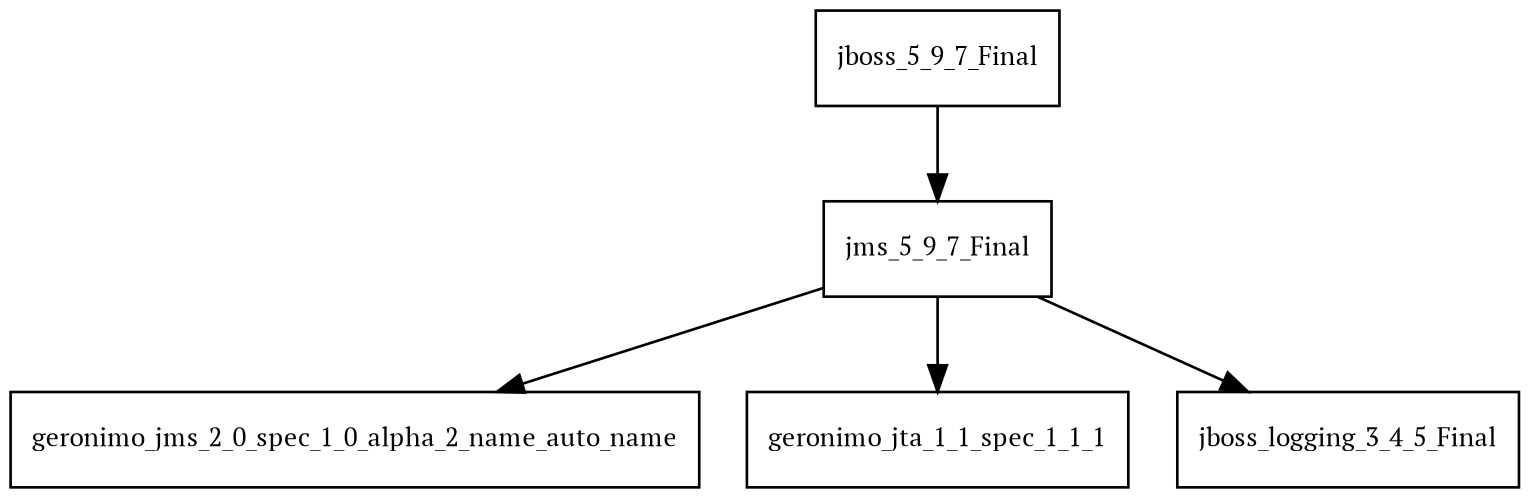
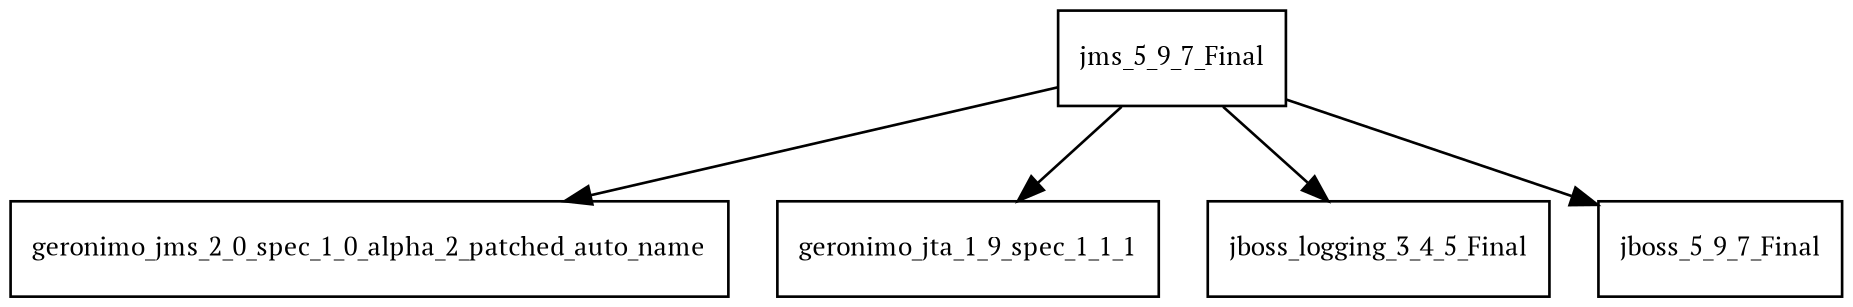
(938, 141) -> (1429, 148)
(355, 440) -> (369, 249)
(938, 440) -> (968, 249)
